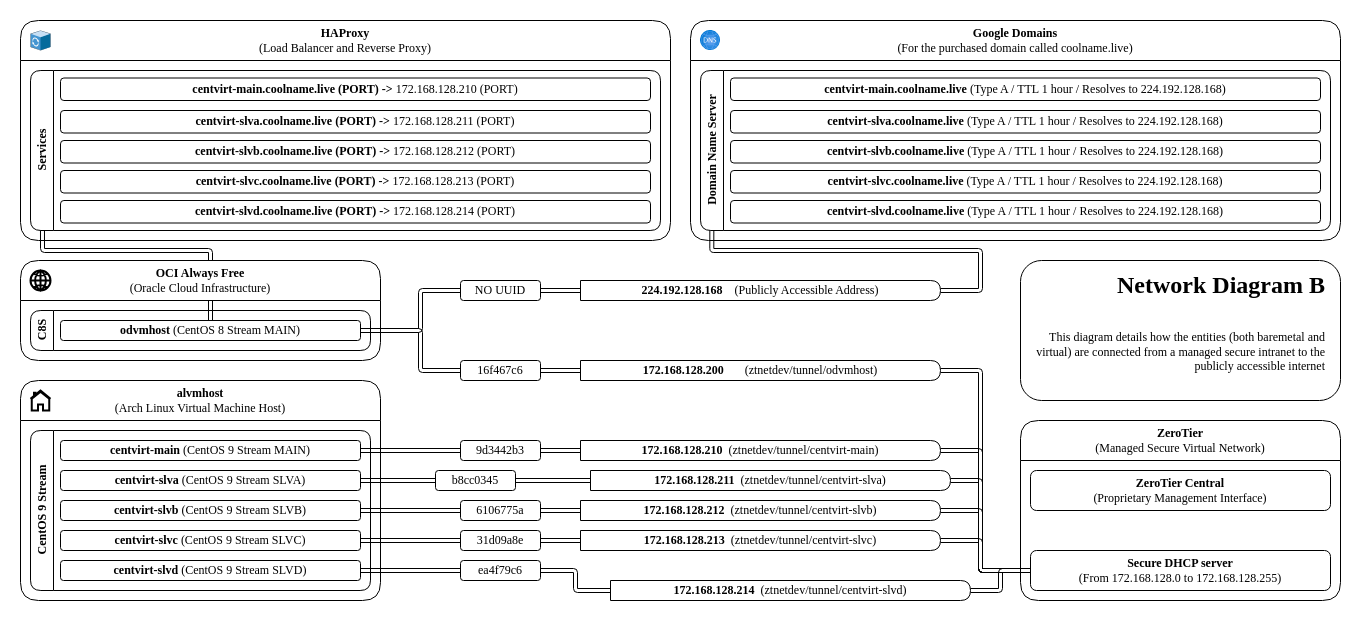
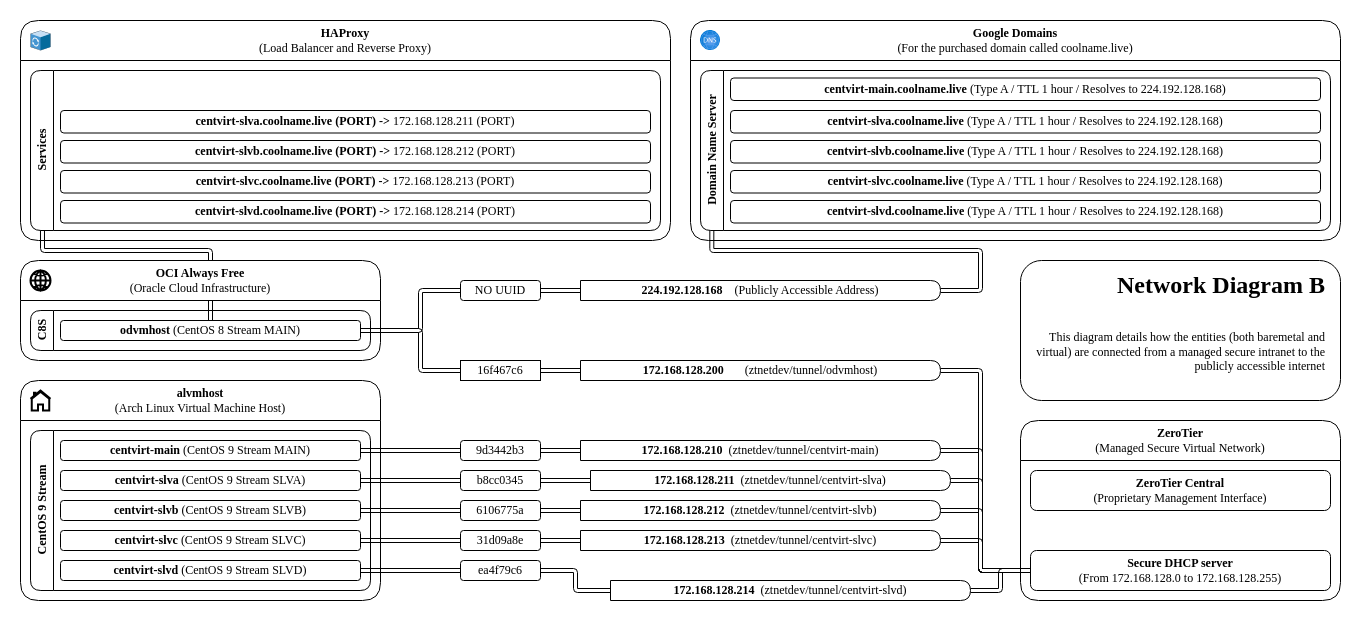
(356, 89) -> none
(501, 371) -> (501, 371)
(476, 481) -> (501, 481)
